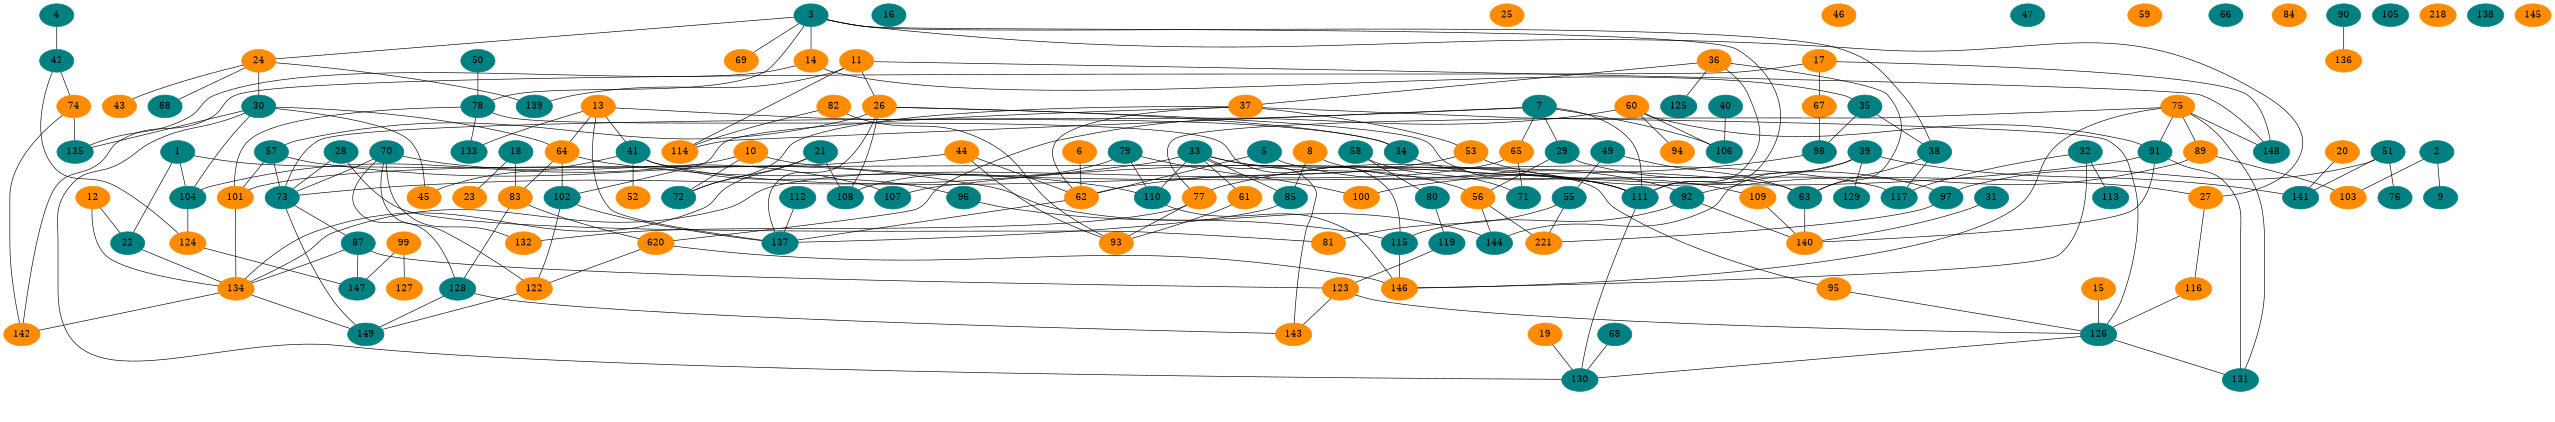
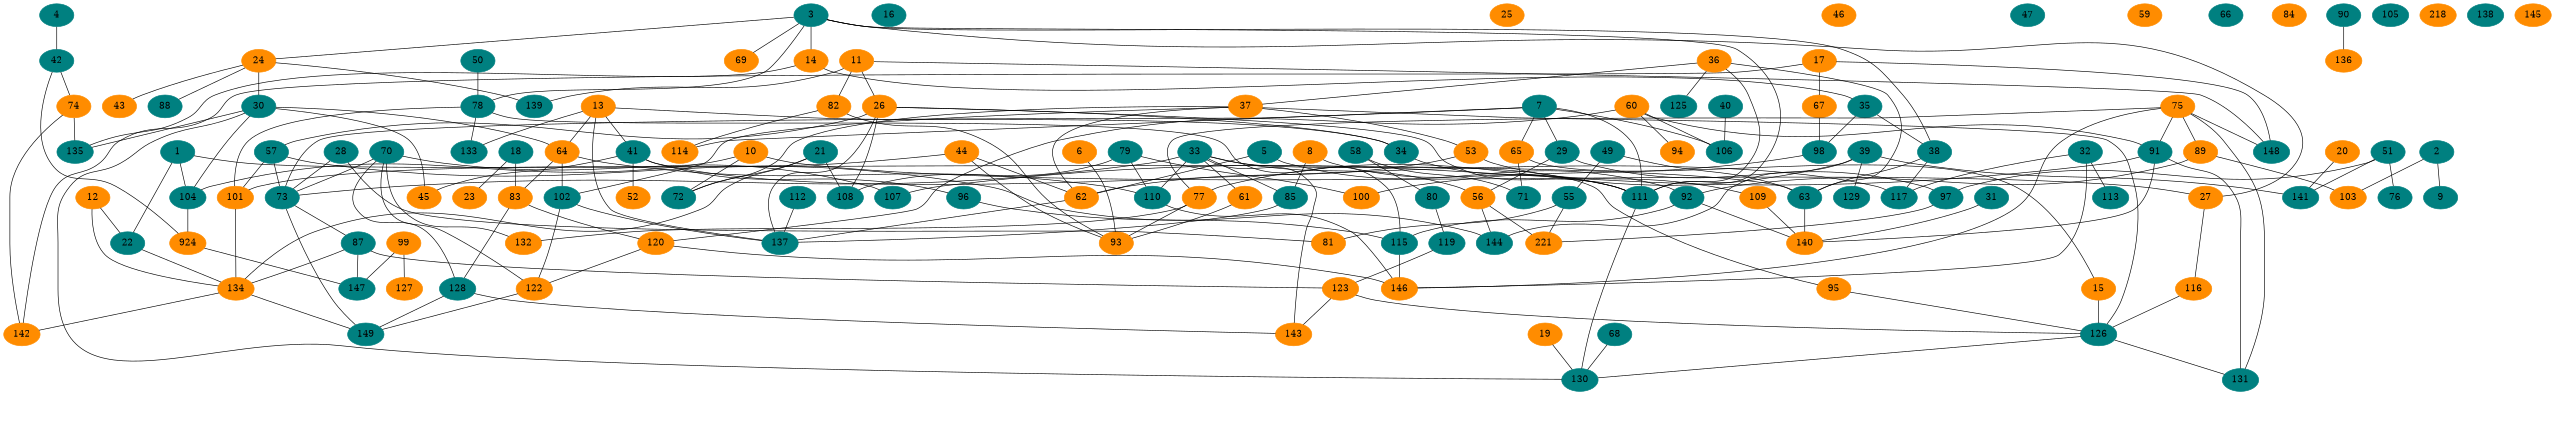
(768, 106) -> (845, 84)
(1081, 175) -> (1108, 196)
(742, 202) -> (1803, 166)
(188, 243) -> (188, 243)
(656, 243) -> (656, 243)
